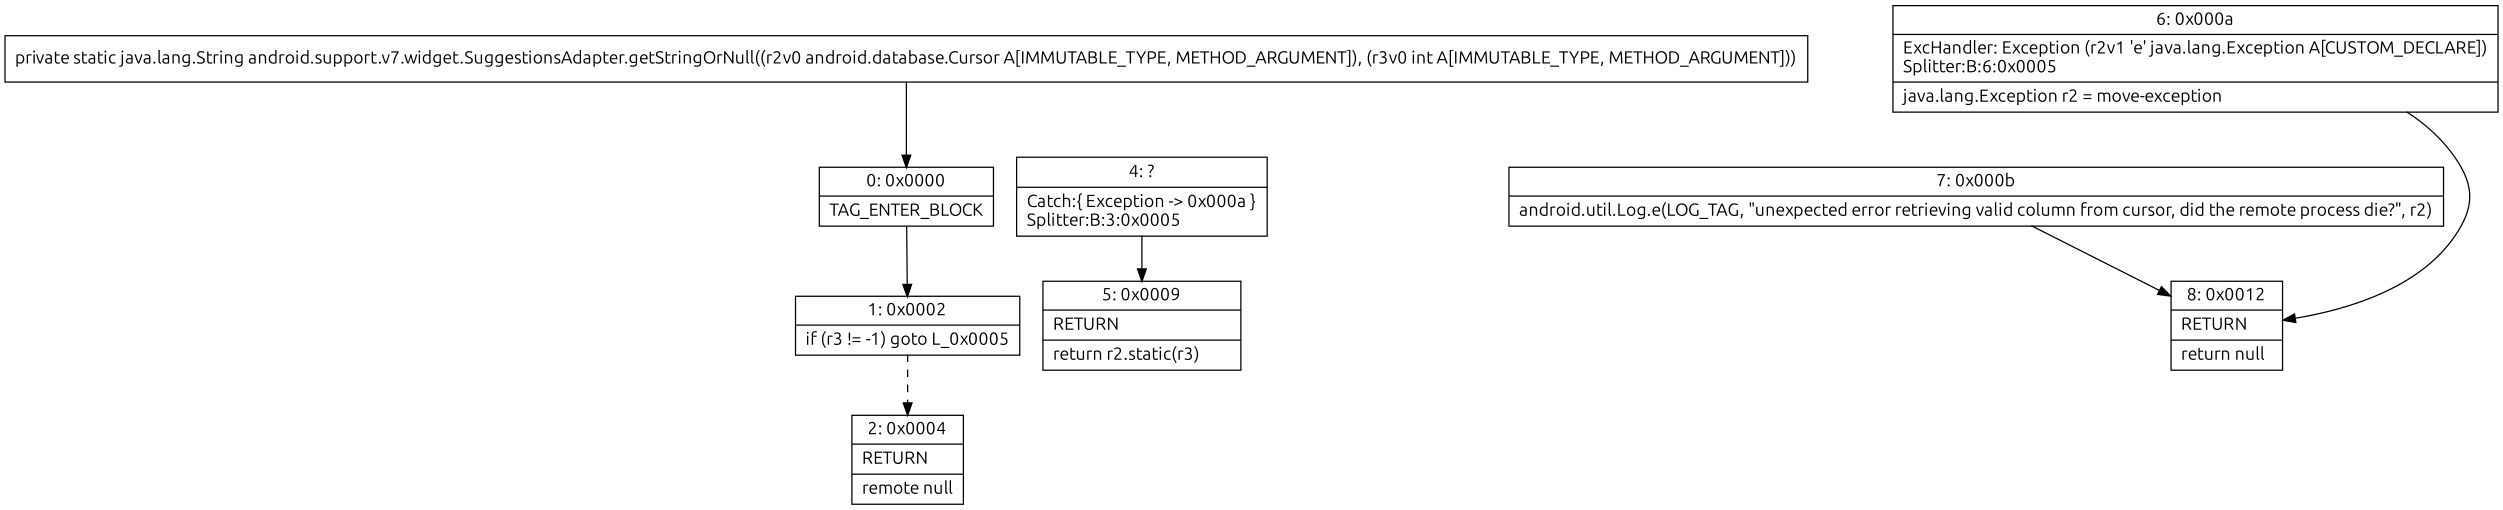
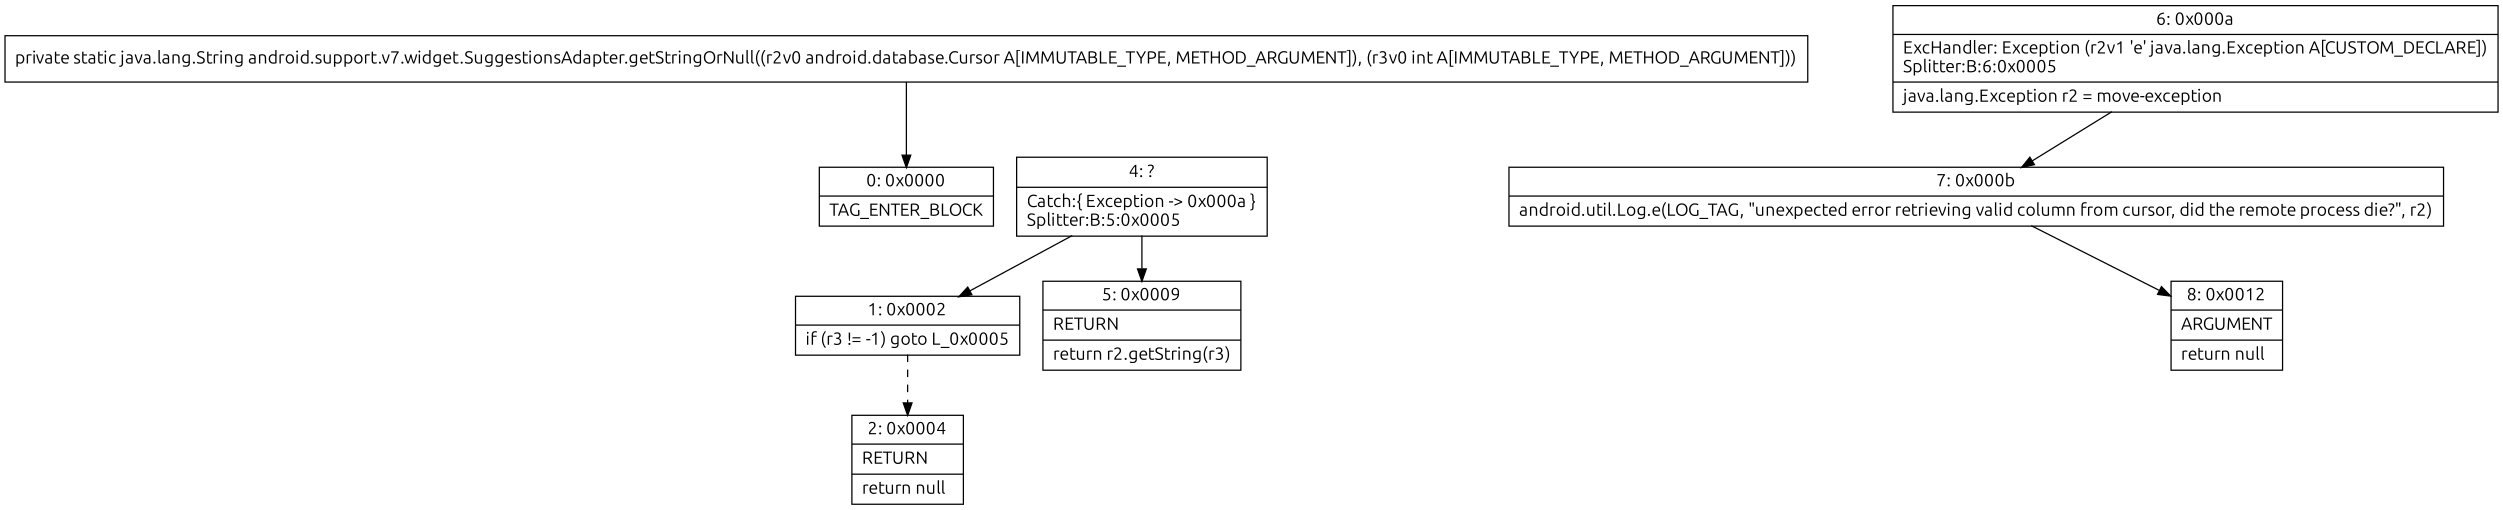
(1104, 220) -> (1104, 220)
(2445, 248) -> (2072, 136)
(907, 255) -> (1021, 263)
(2214, 324) -> (2227, 324)
(1127, 355) -> (1142, 355)
(908, 489) -> (904, 489)
